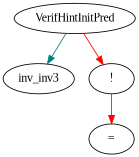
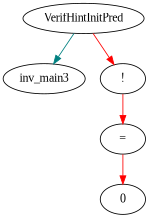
(39, 79) -> (44, 79)
none -> (123, 199)
